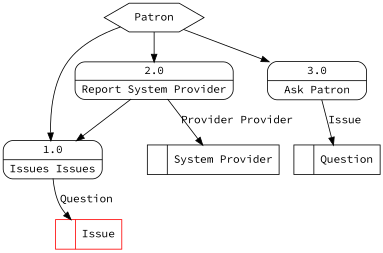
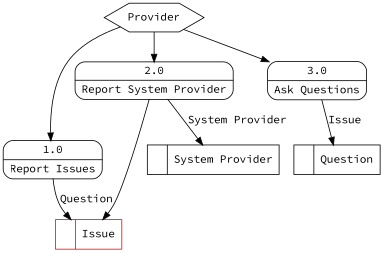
(154, 18) -> (154, 18)
(317, 90) -> (317, 90)
(107, 118) -> (132, 158)
(237, 120) -> (237, 120)
(53, 169) -> (53, 169)
